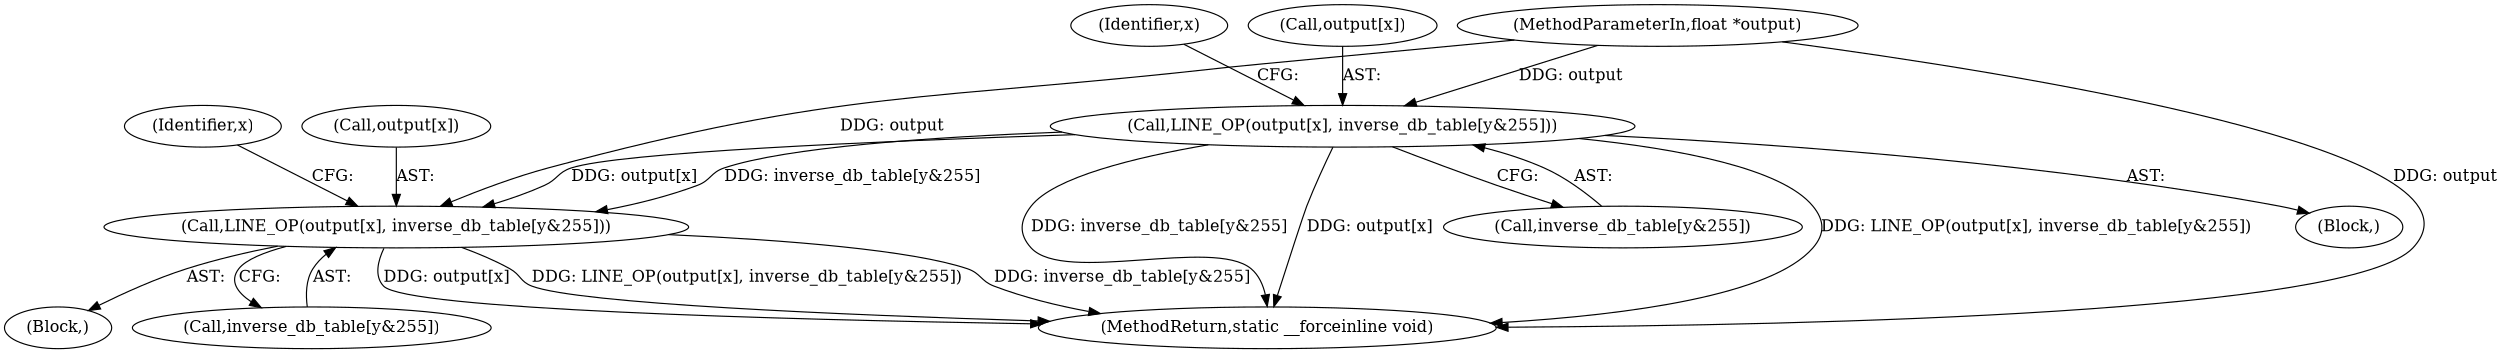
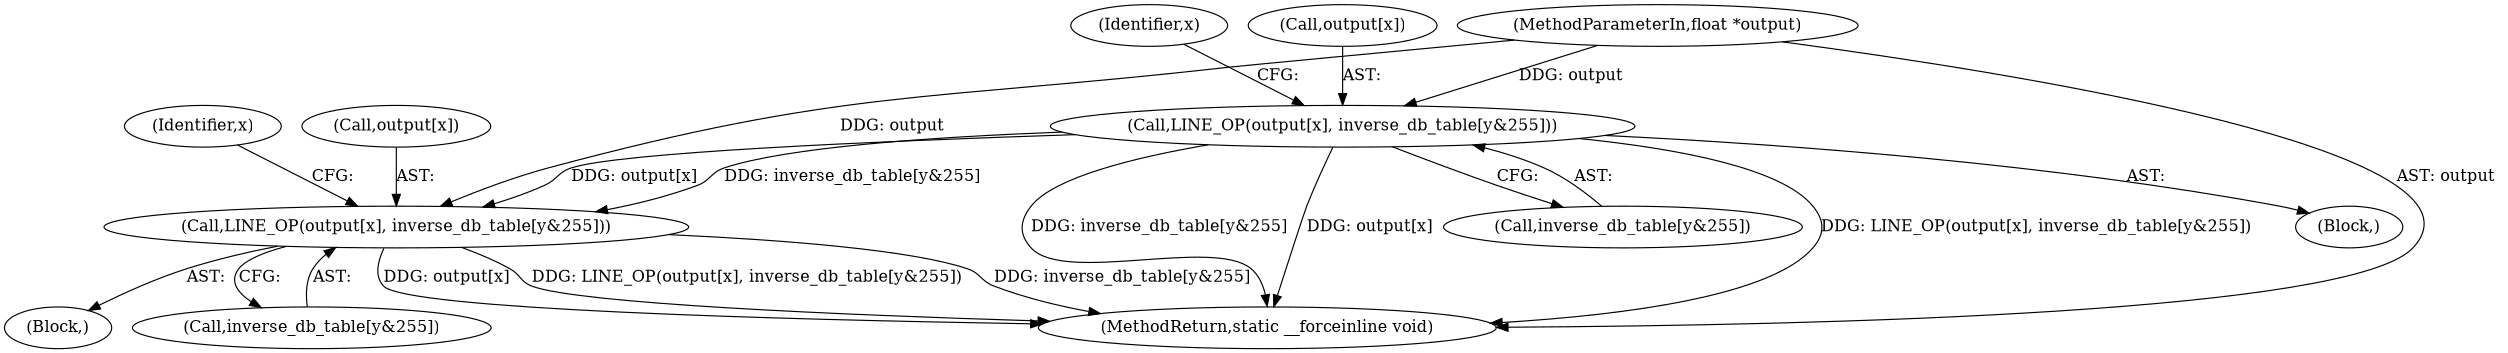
(2446, 177) -> (2446, 177)
